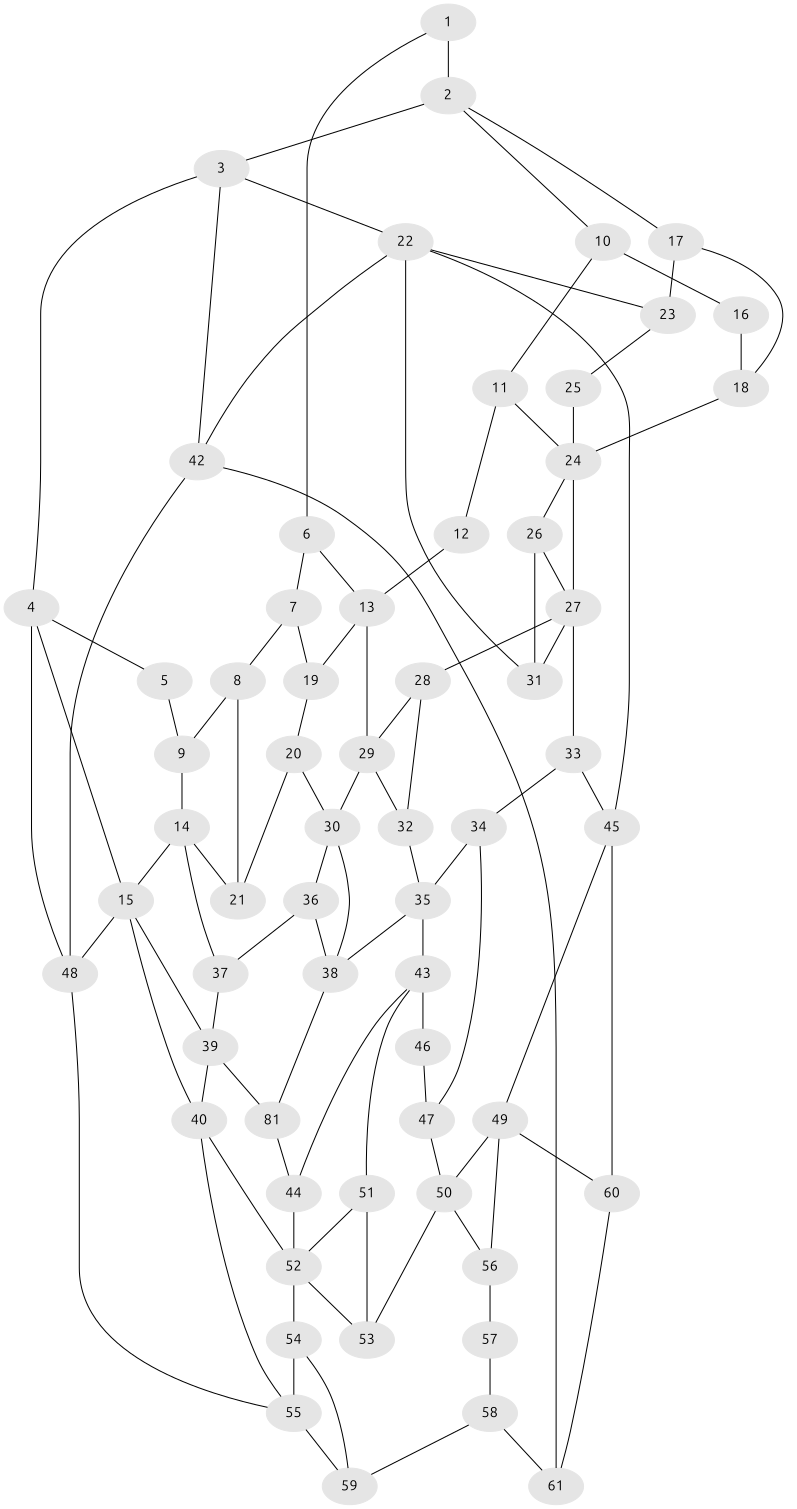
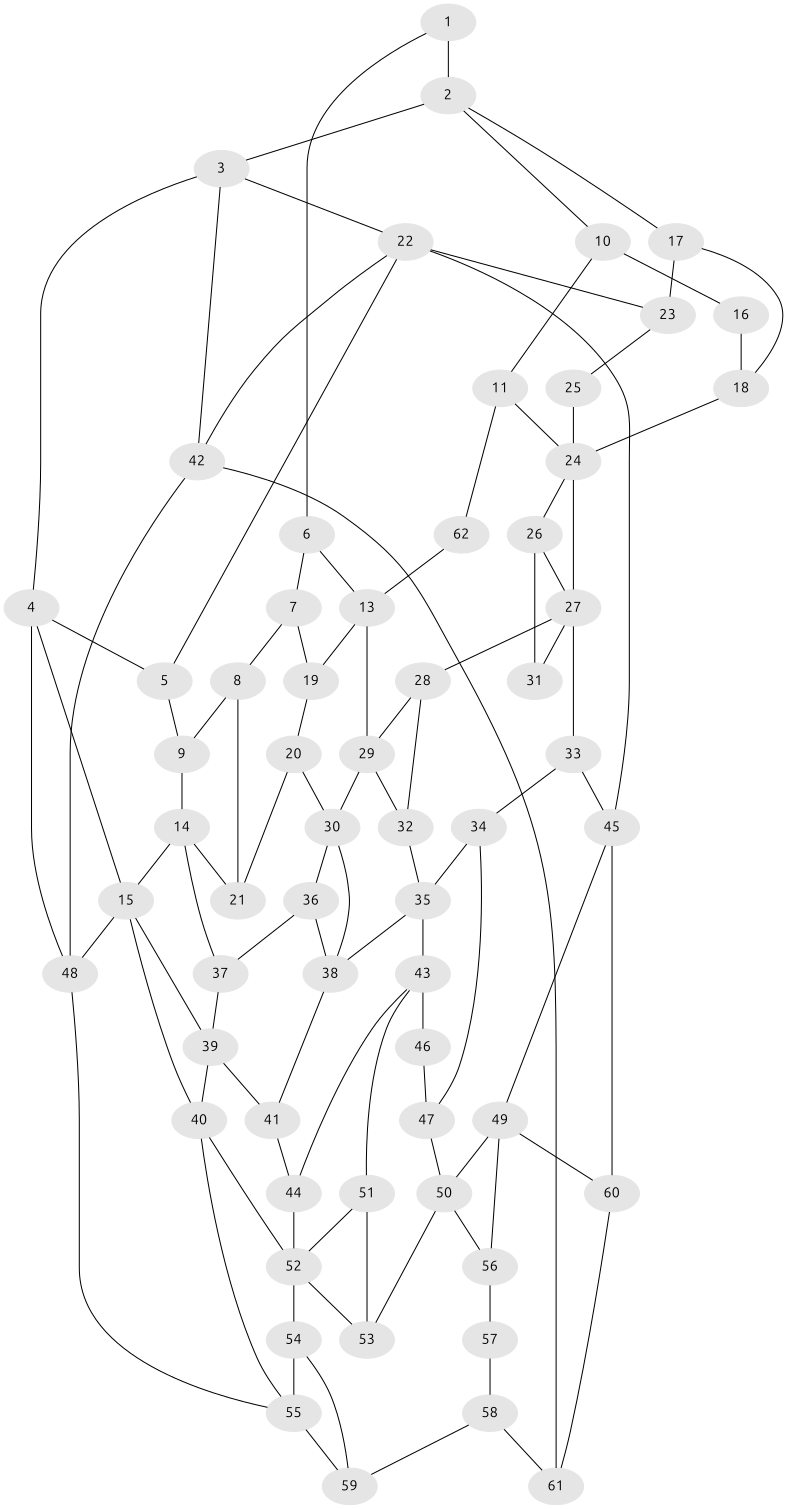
(406, 482) -> (285, 461)
(462, 535) -> (462, 535)
(272, 1120) -> (272, 1120)
